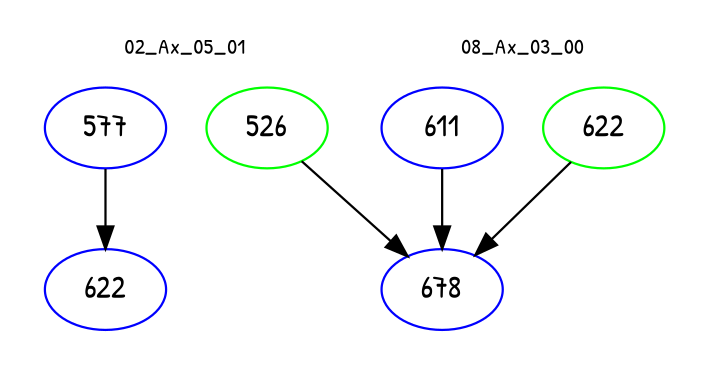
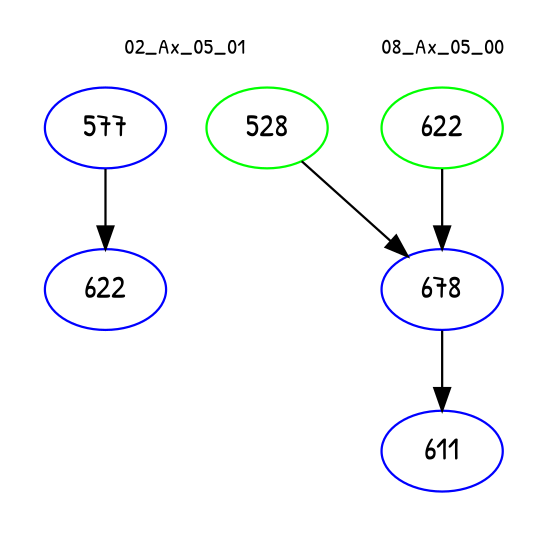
(523, 48) -> (443, 48)
(267, 128) -> (267, 128)
(442, 198) -> (442, 359)
